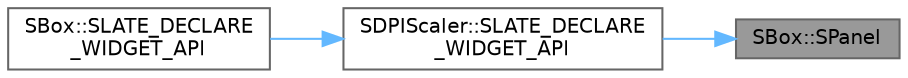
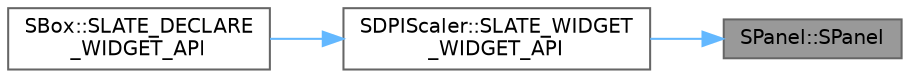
(503, 39) -> (497, 39)
(818, 39) -> (813, 39)
